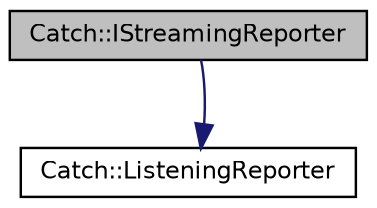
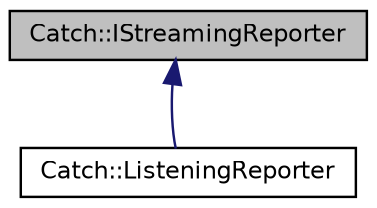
(205, 92) -> (172, 116)
